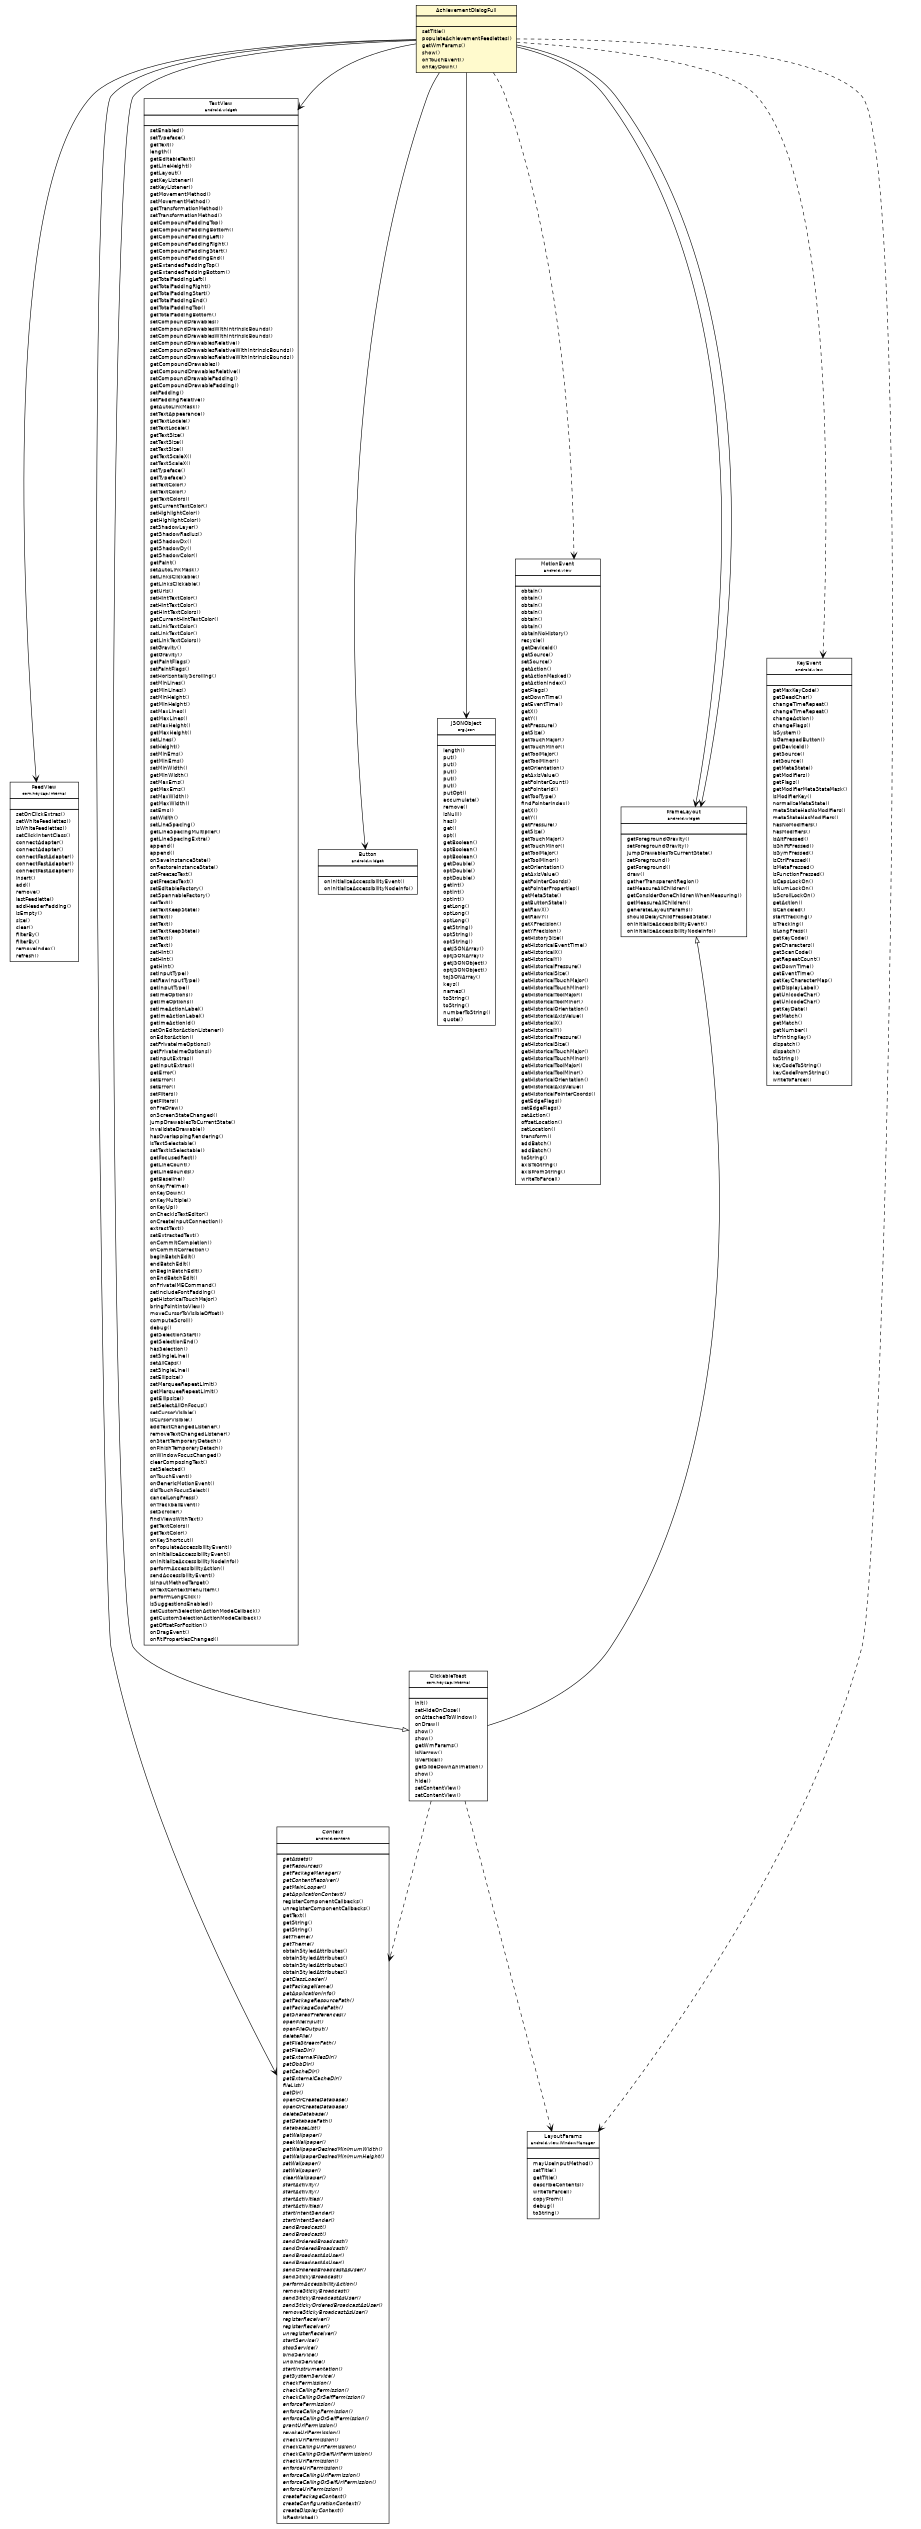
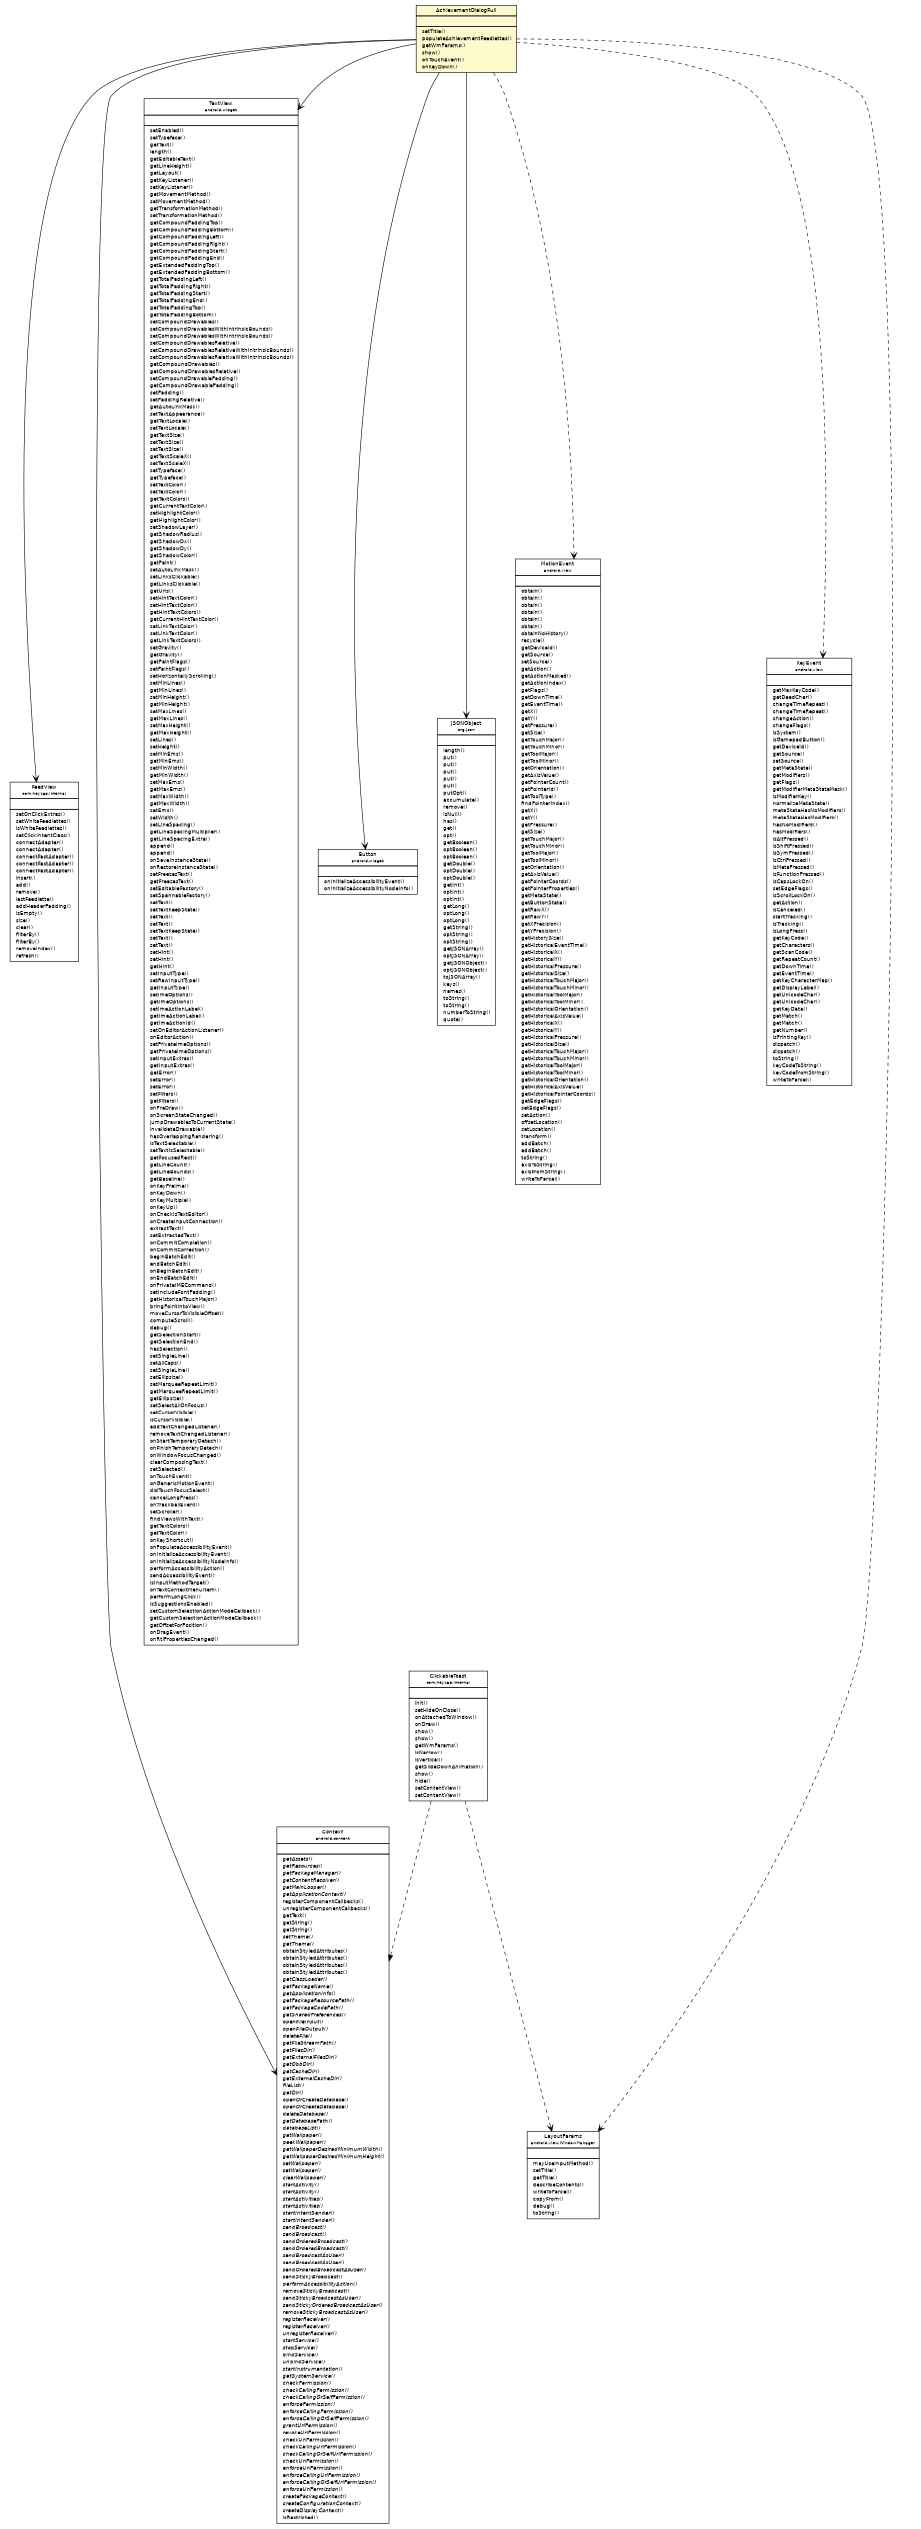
(113, 868) -> none
(684, 872) -> none
(793, 889) -> (792, 889)
(411, 1878) -> (411, 1878)
